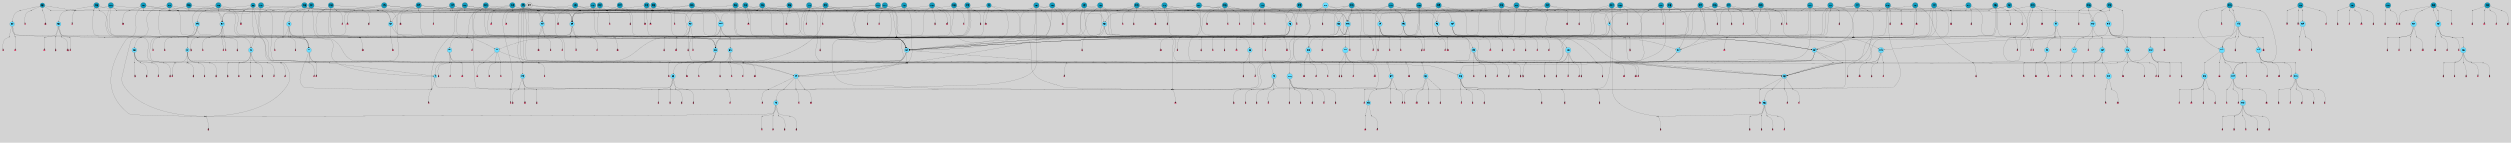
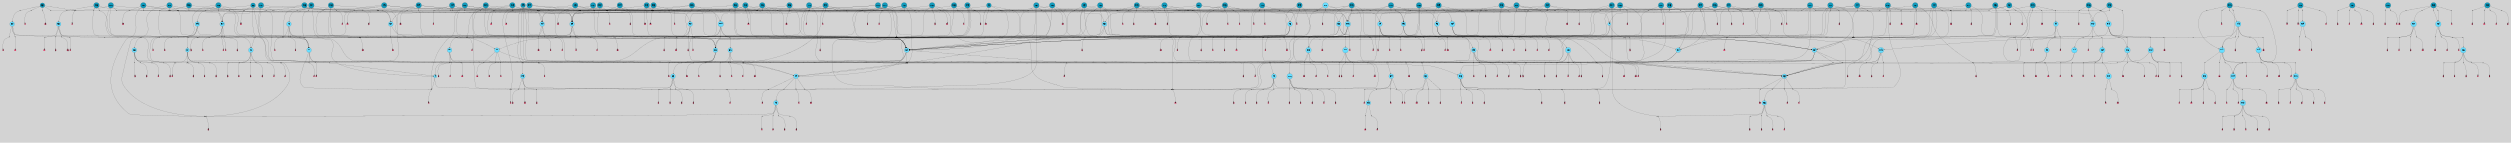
(530, 5) -> (530, 5)
(1250, 50) -> none
